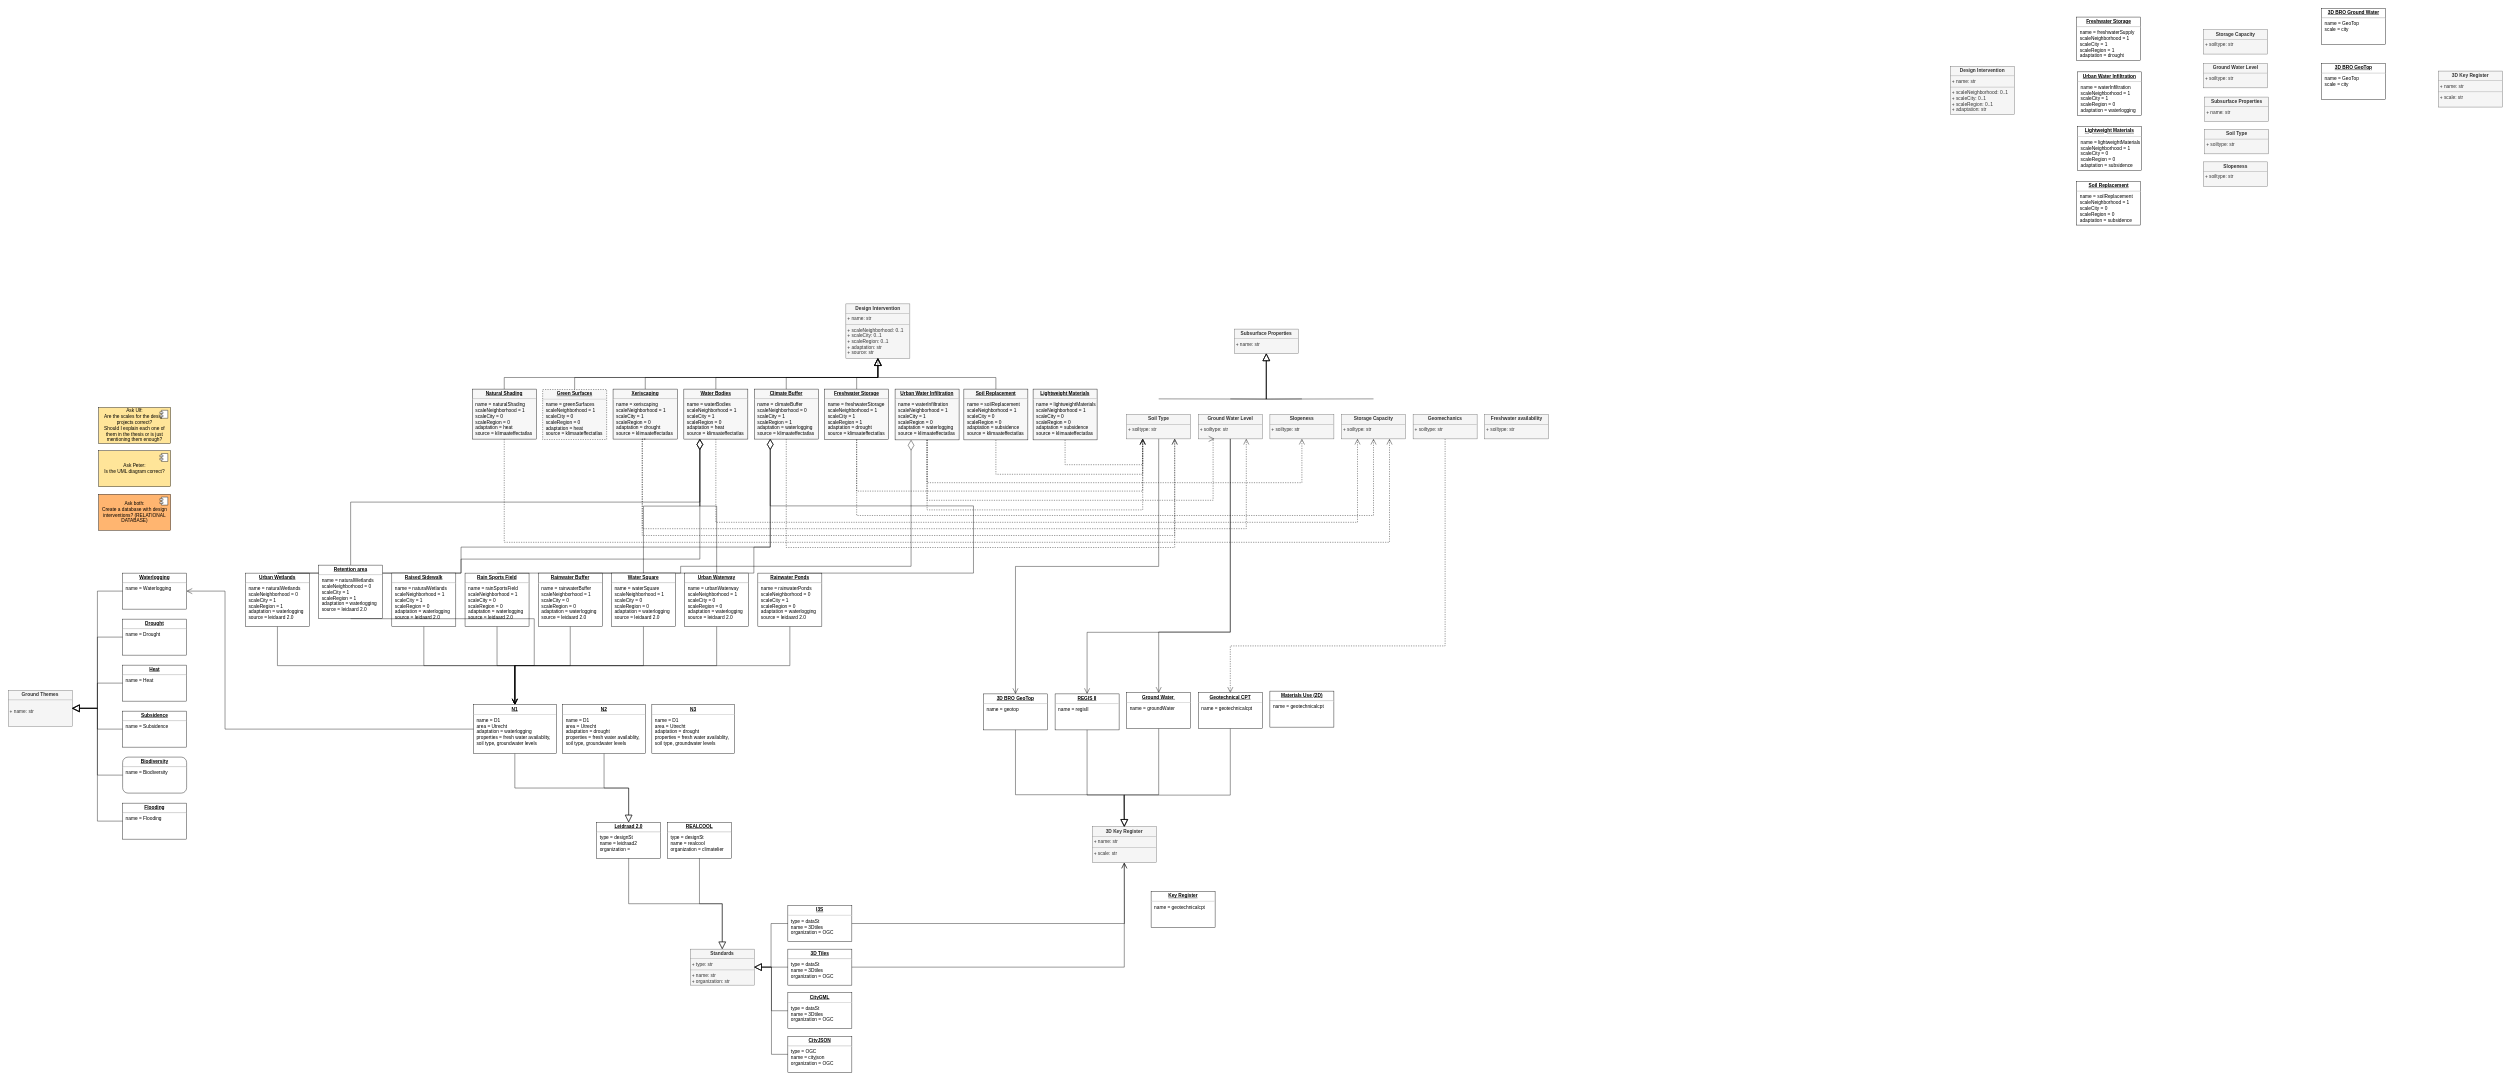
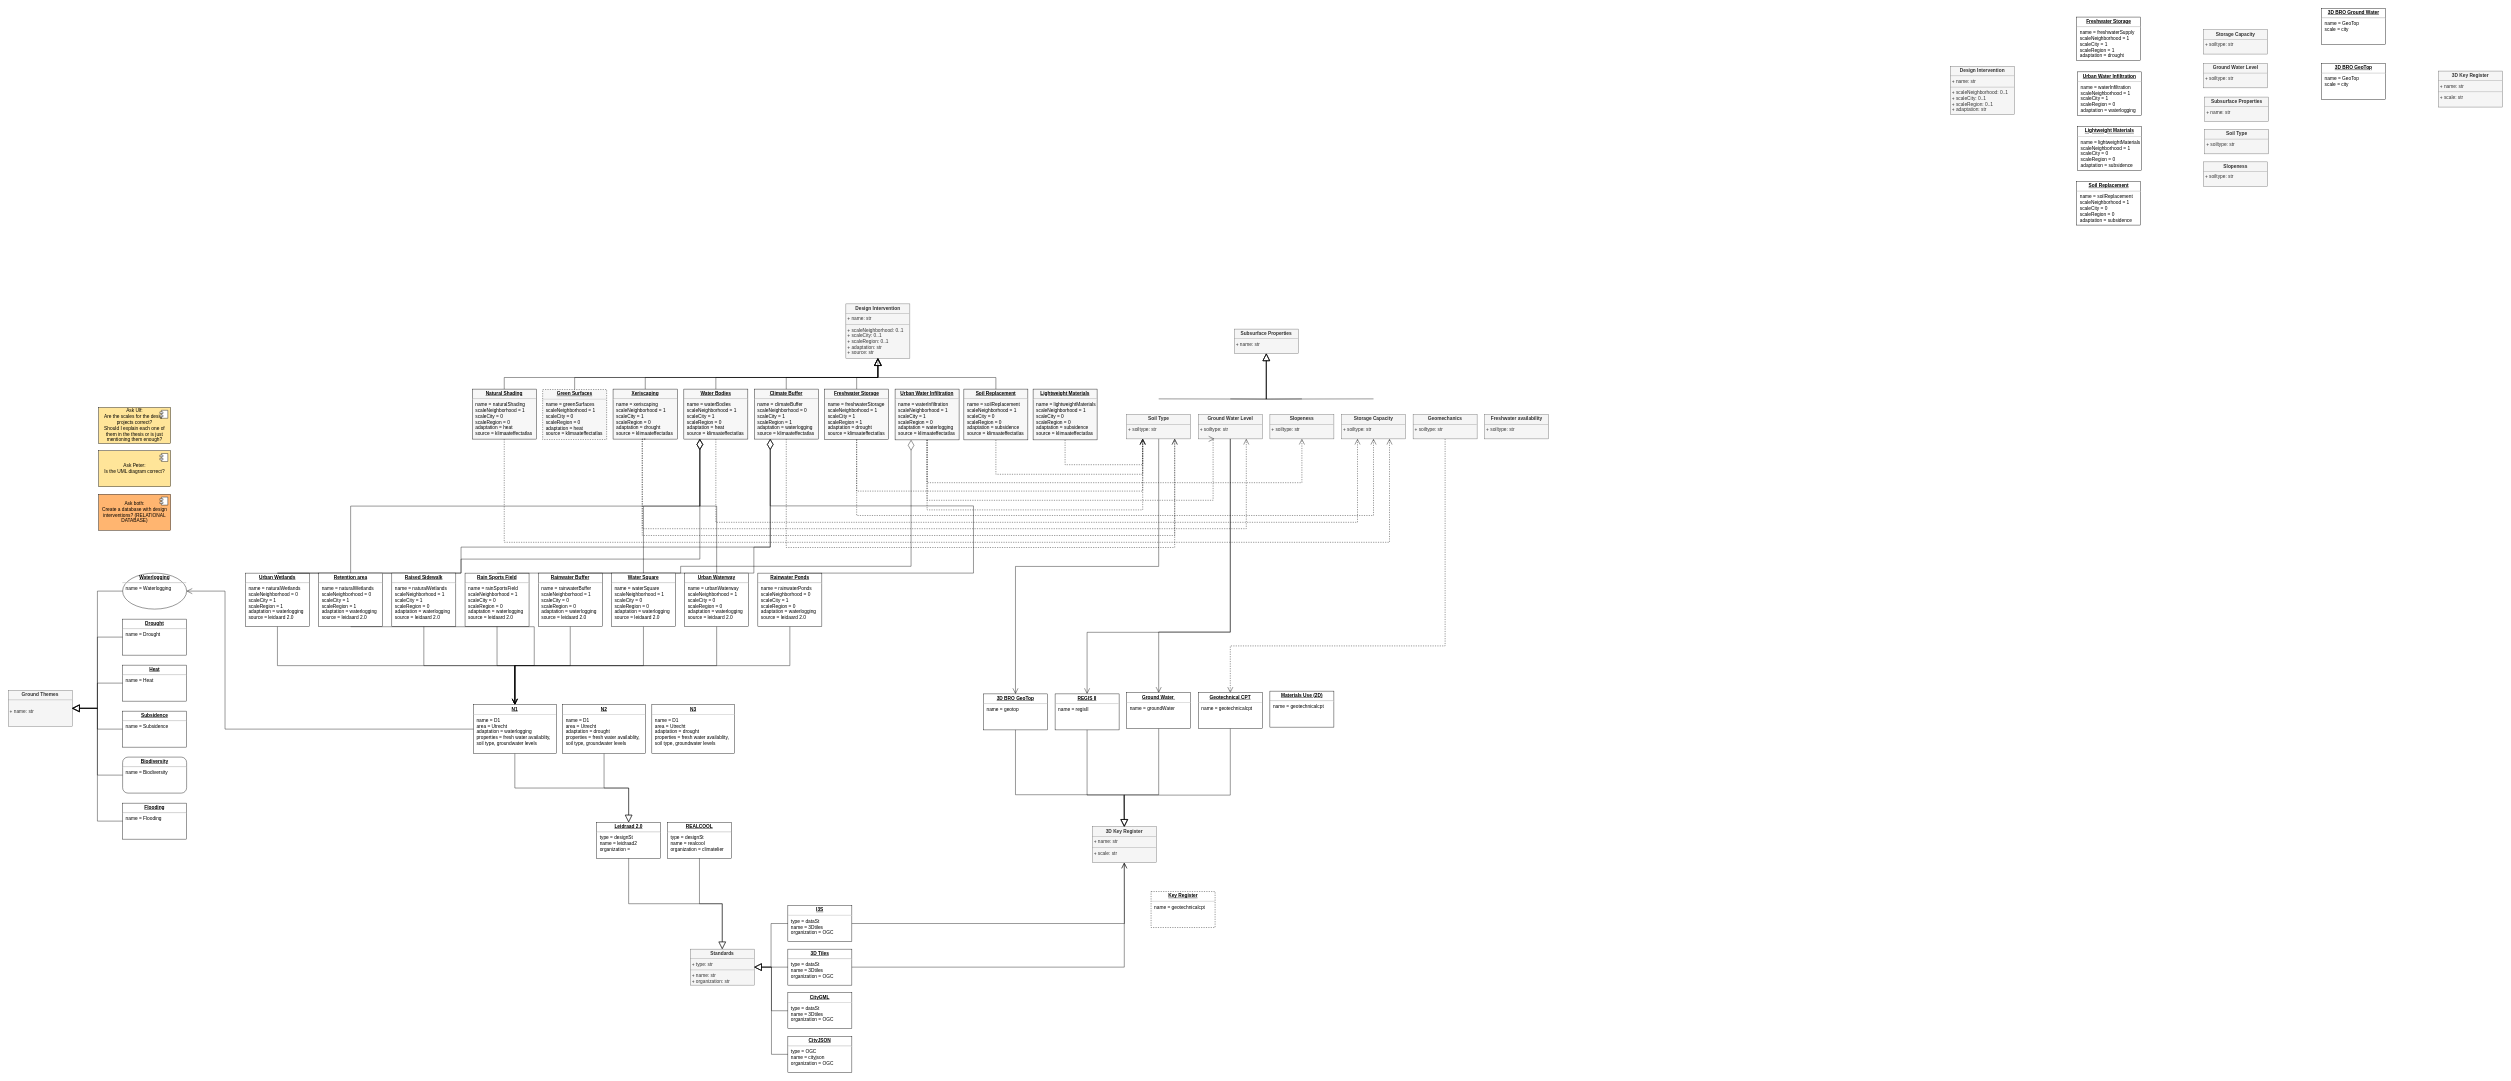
(155, 591) -> (155, 591)
(351, 592) -> (351, 600)
(424, 628) -> (424, 628)
(1183, 909) -> (1183, 909)
